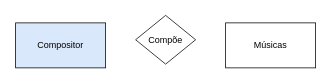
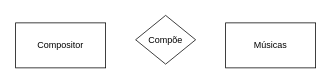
(60, 45) -> (60, 45)
